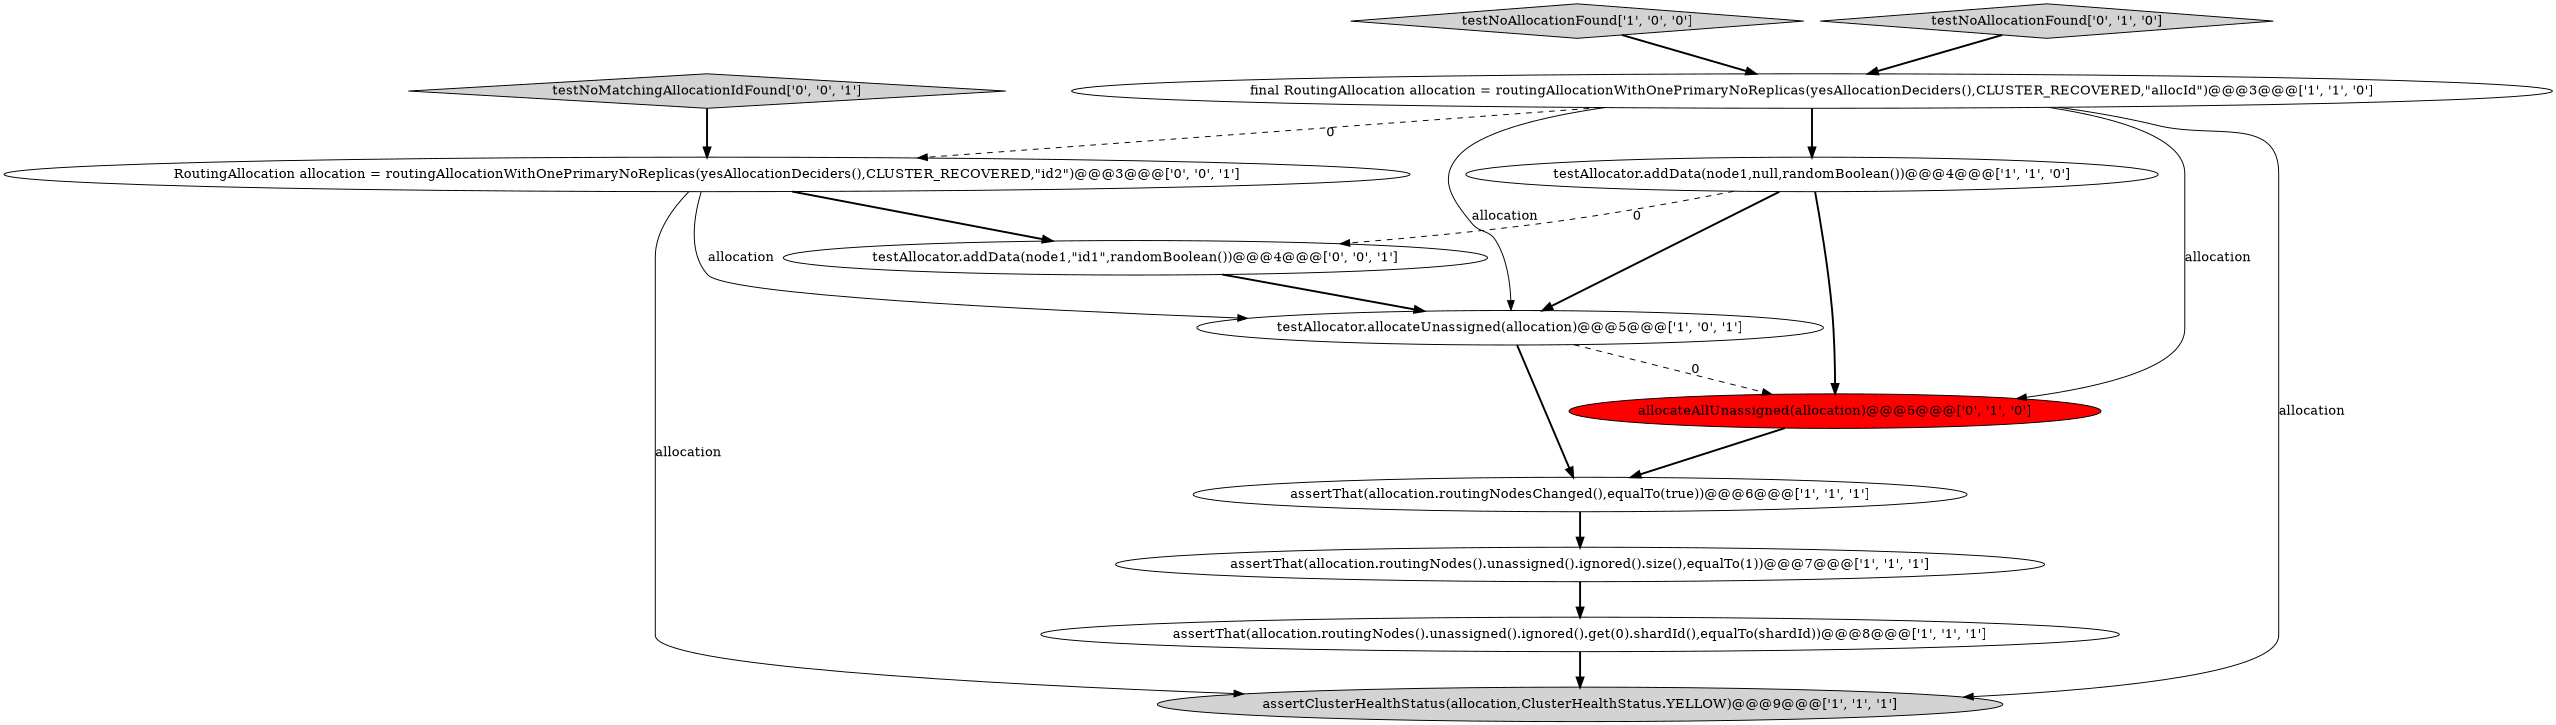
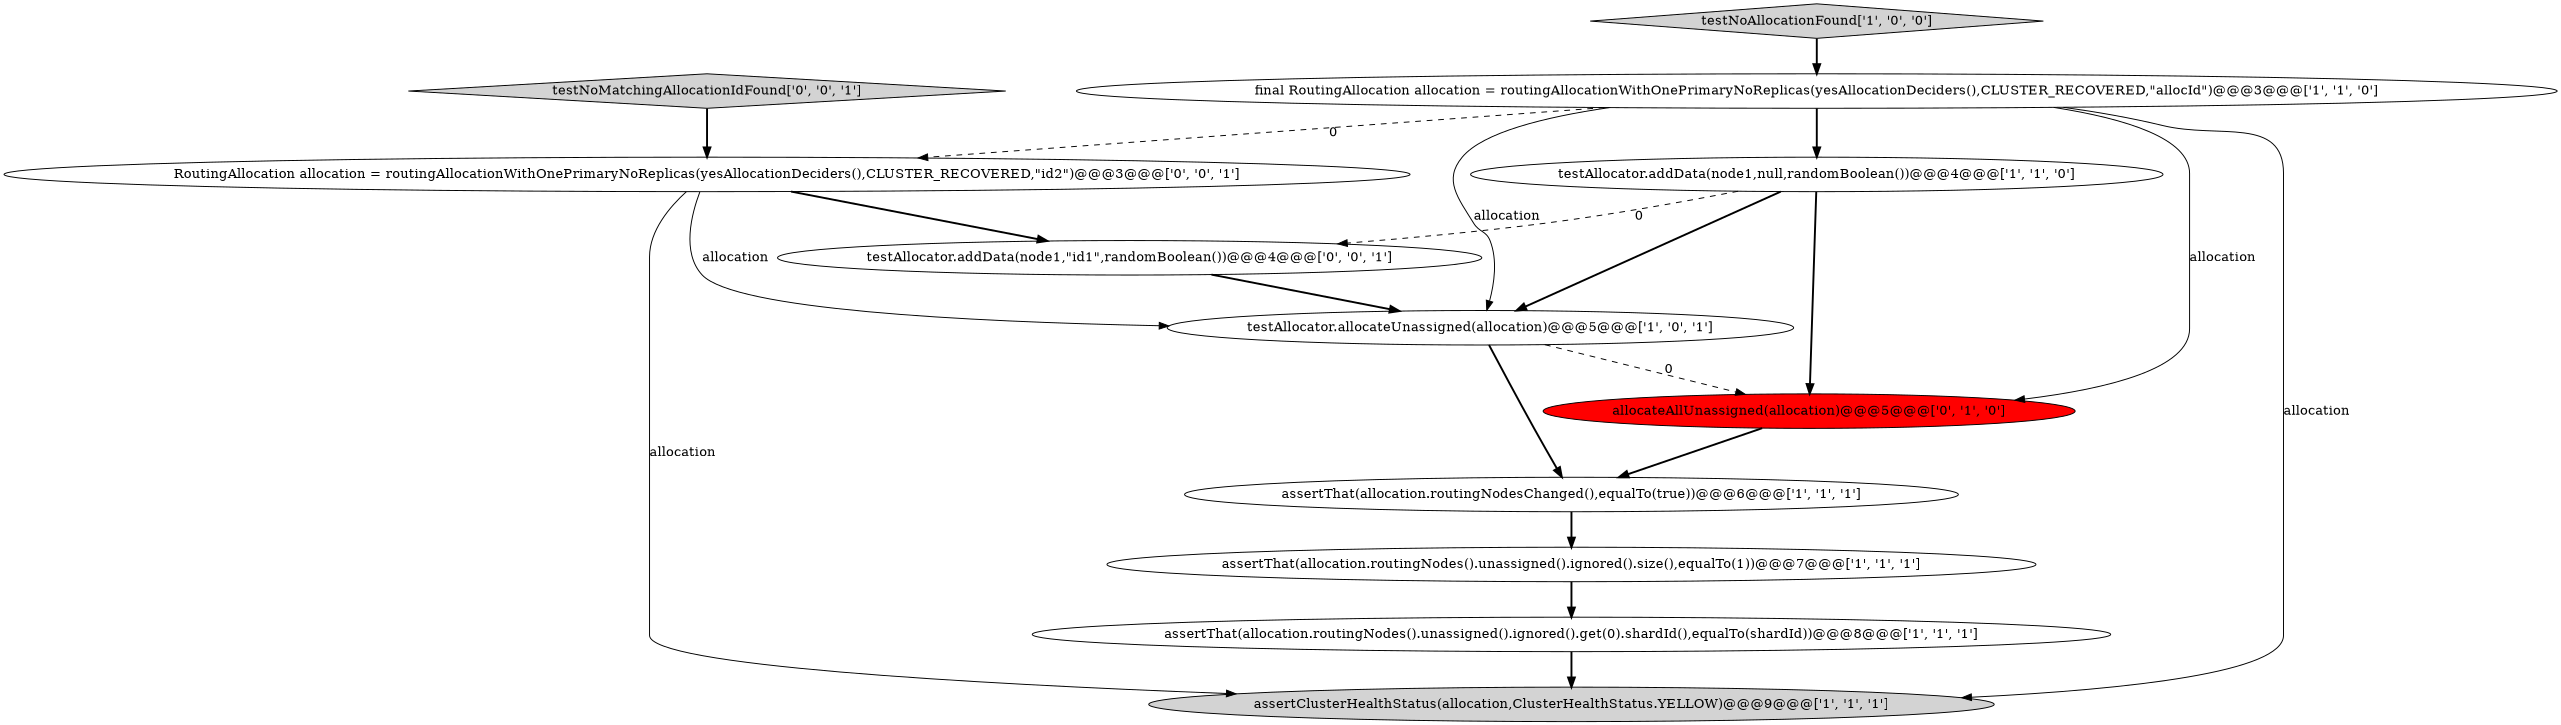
(2047, 21) -> none
